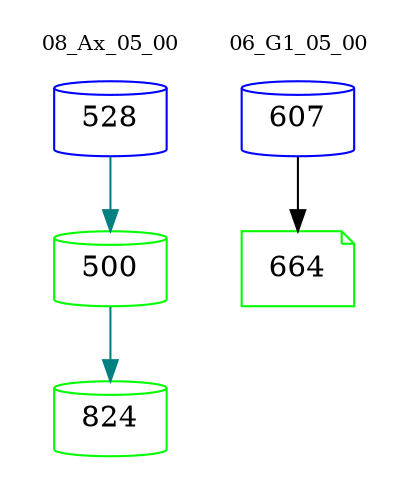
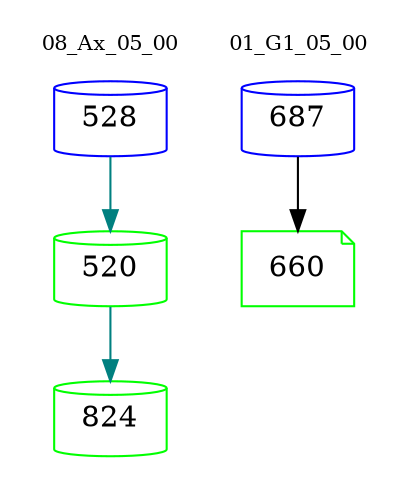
(299, 45) -> (299, 45)
(298, 119) -> (298, 119)
(110, 269) -> (110, 269)
(298, 269) -> (298, 269)
